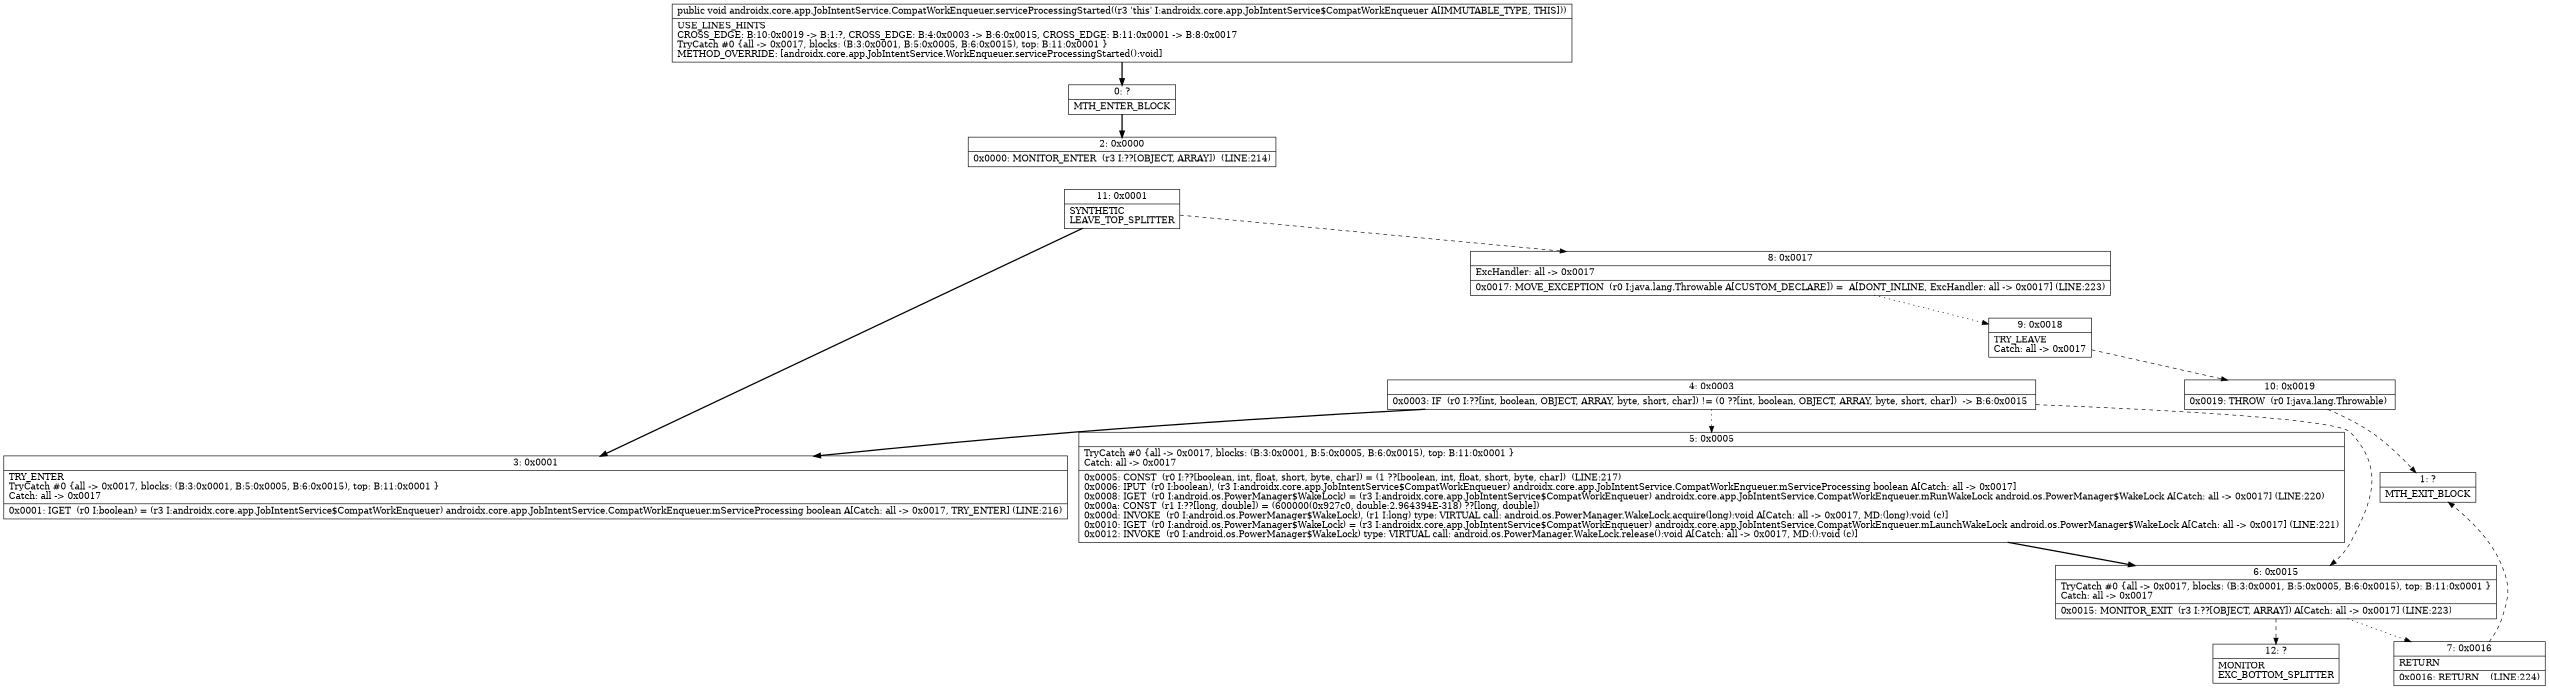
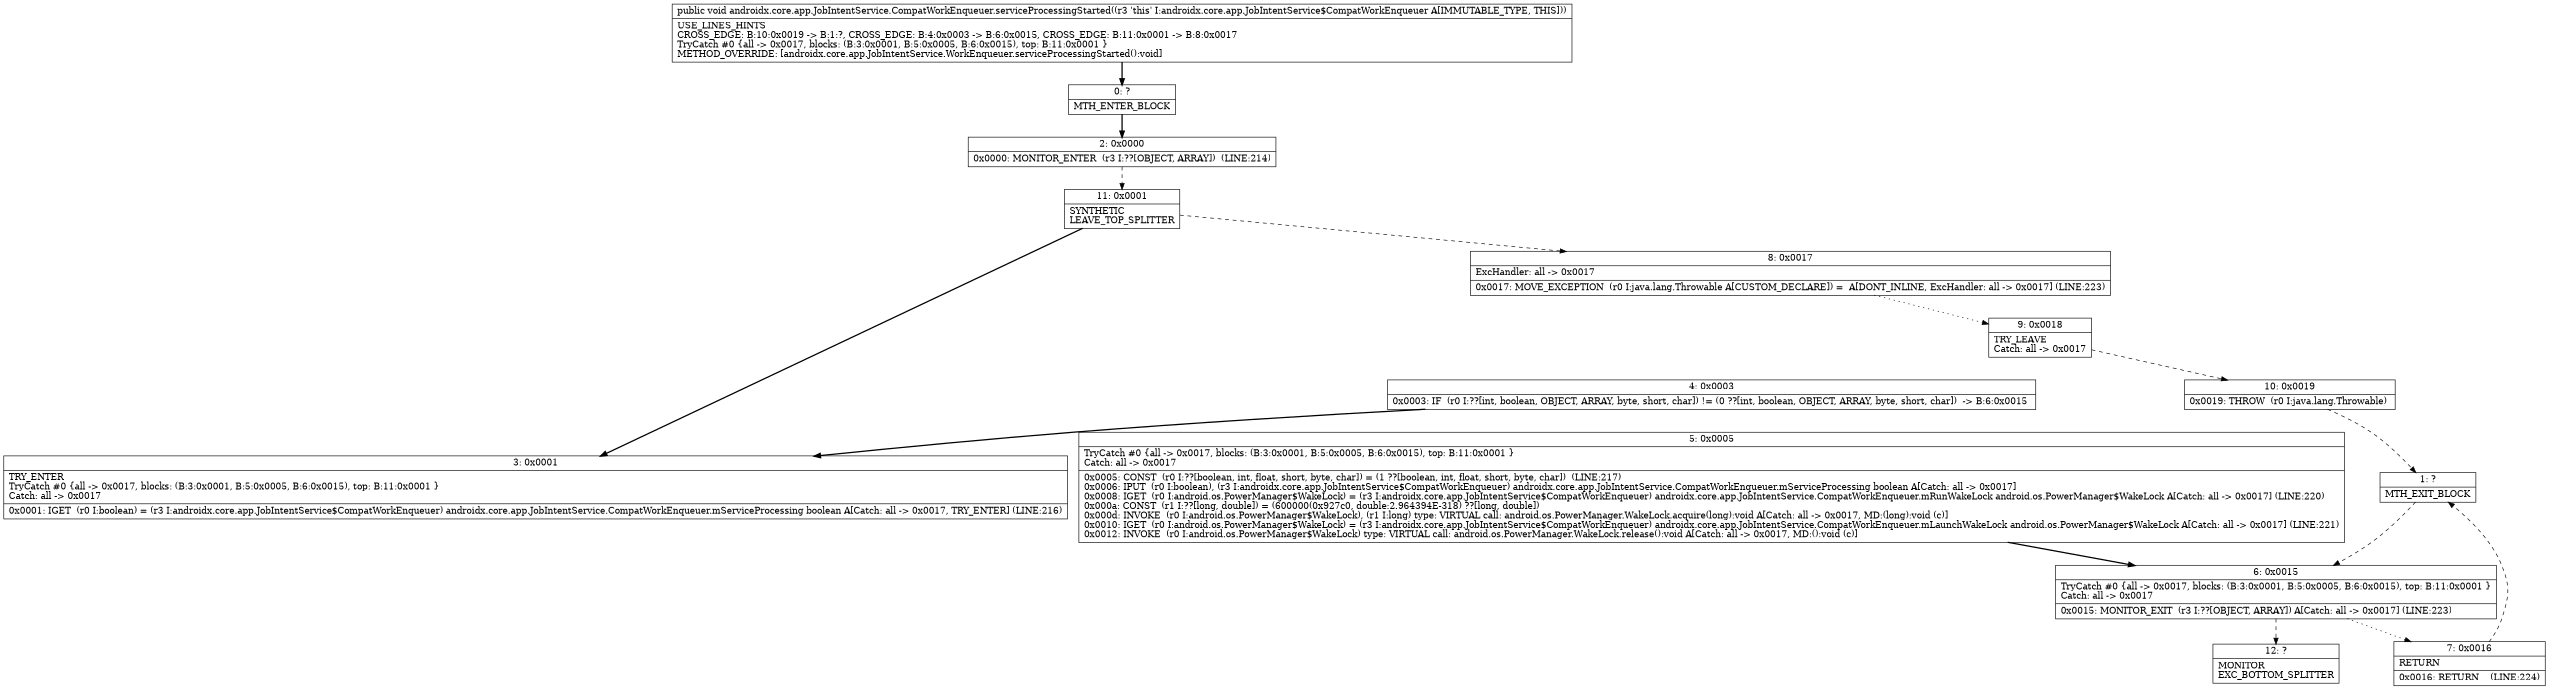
none -> (1122, 175)
(1712, 418) -> none
(2266, 418) -> (2380, 536)
